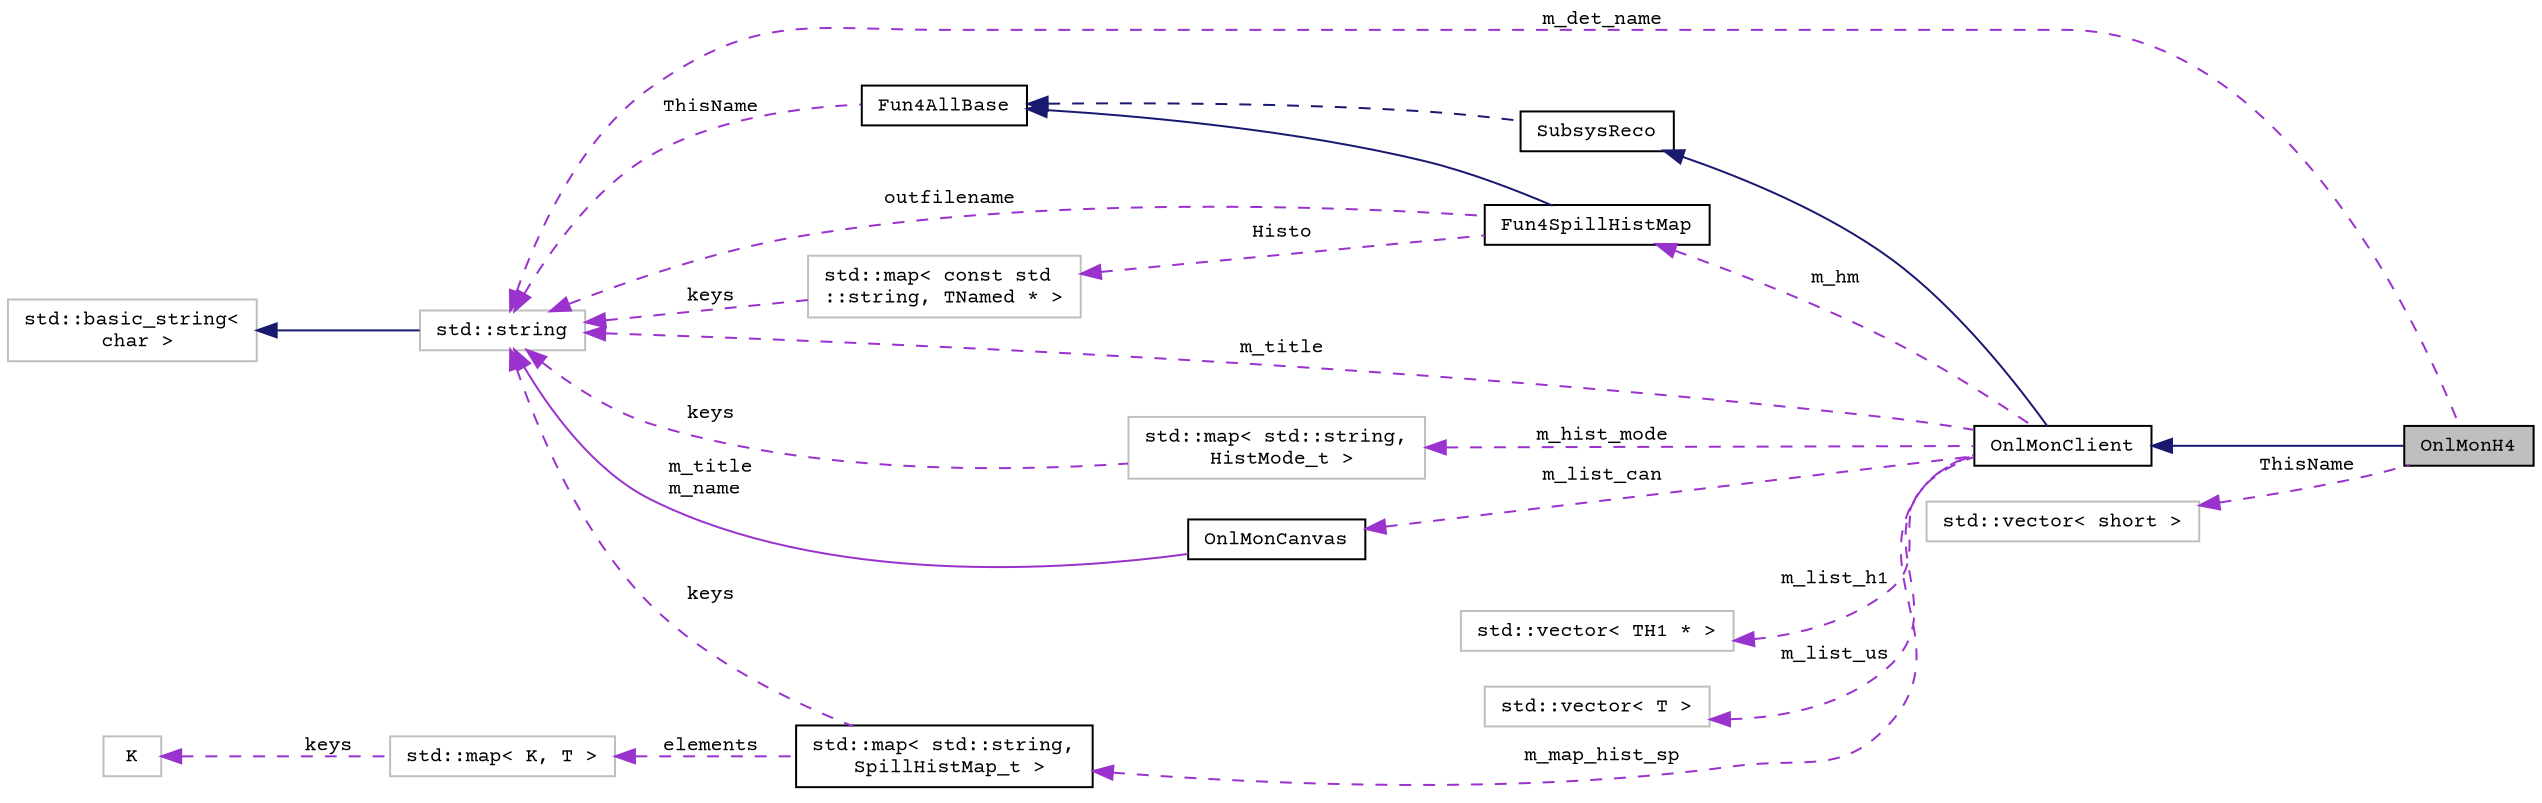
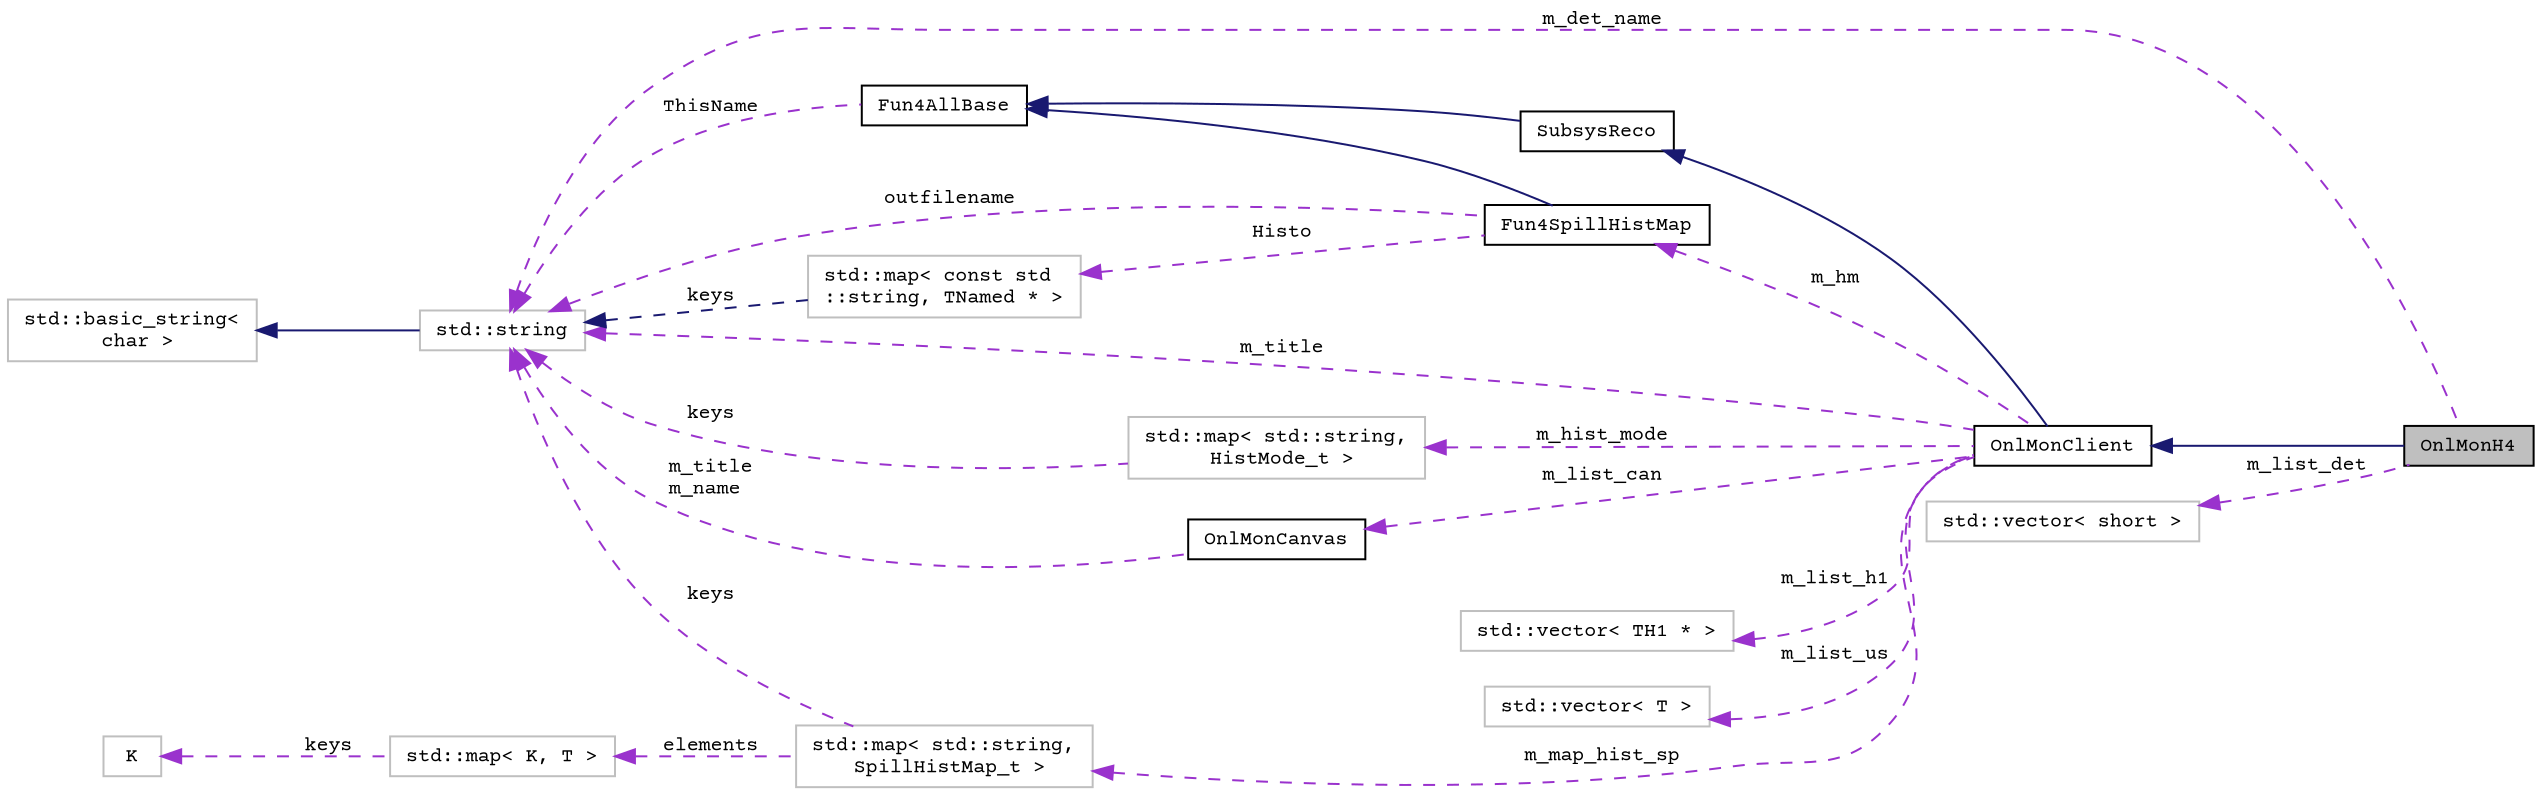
(1284, 105) -> (1284, 105)
(707, 310) -> (707, 310)
(2302, 465) -> (2302, 465)
(823, 552) -> (823, 552)
(944, 756) -> (944, 756)
